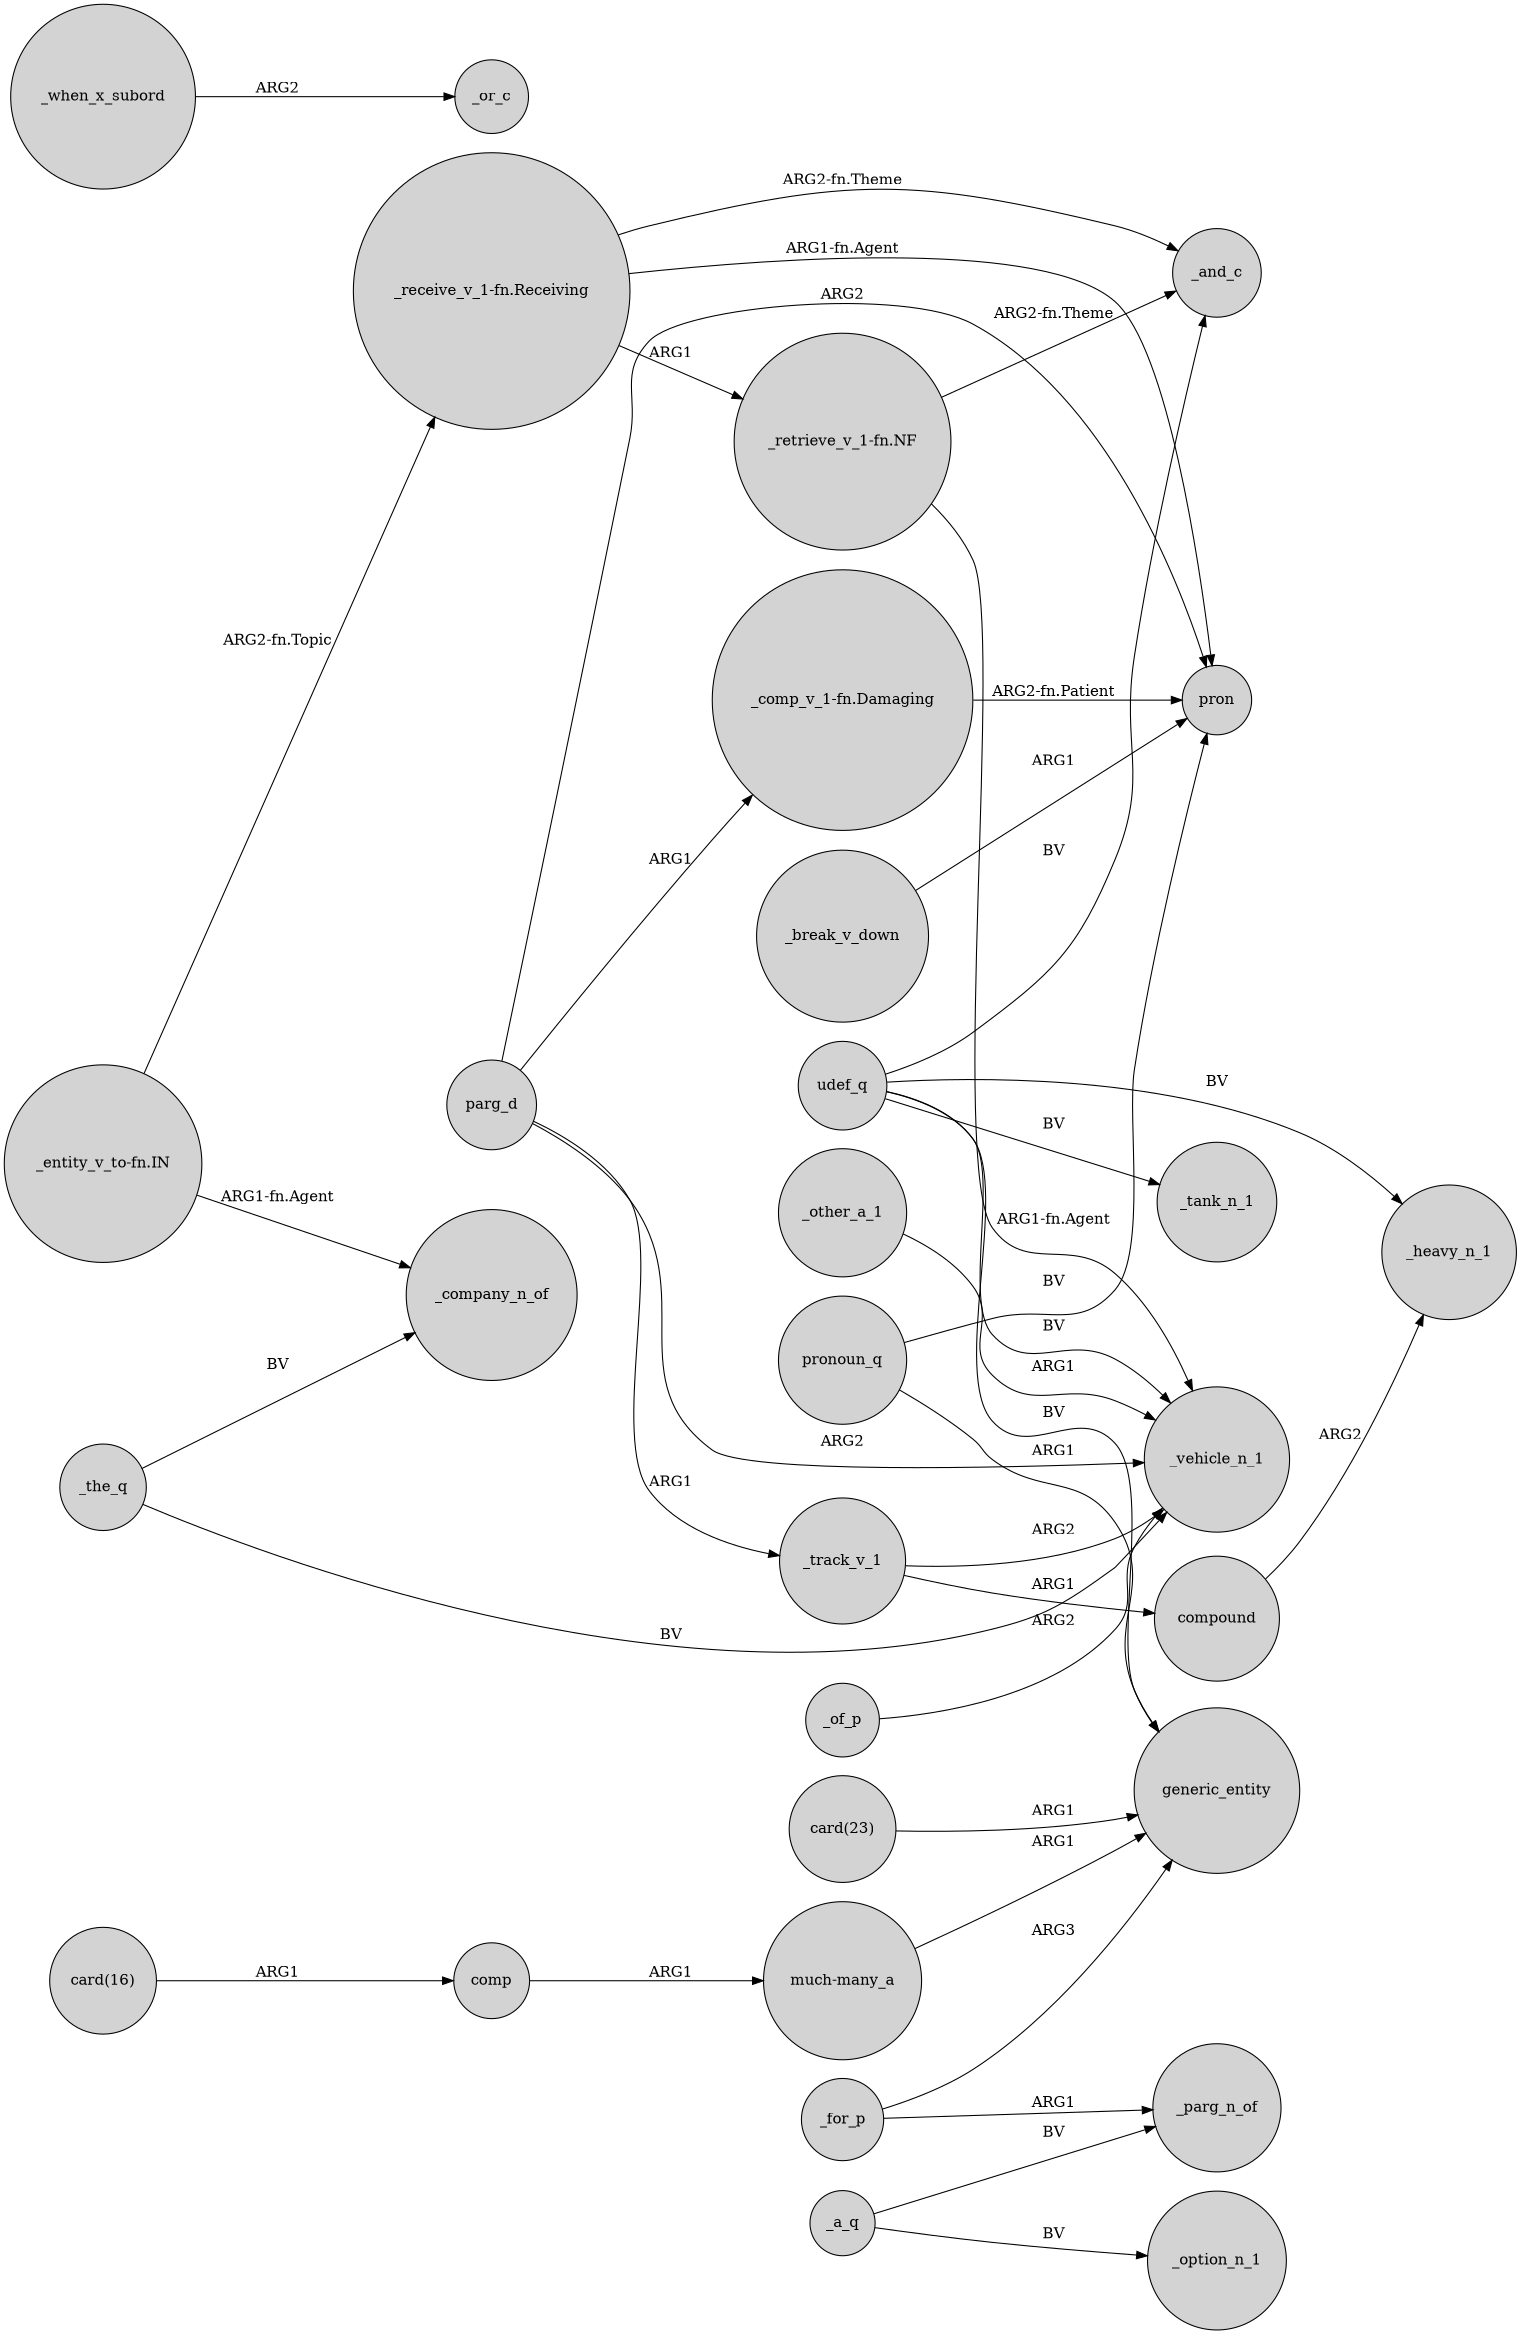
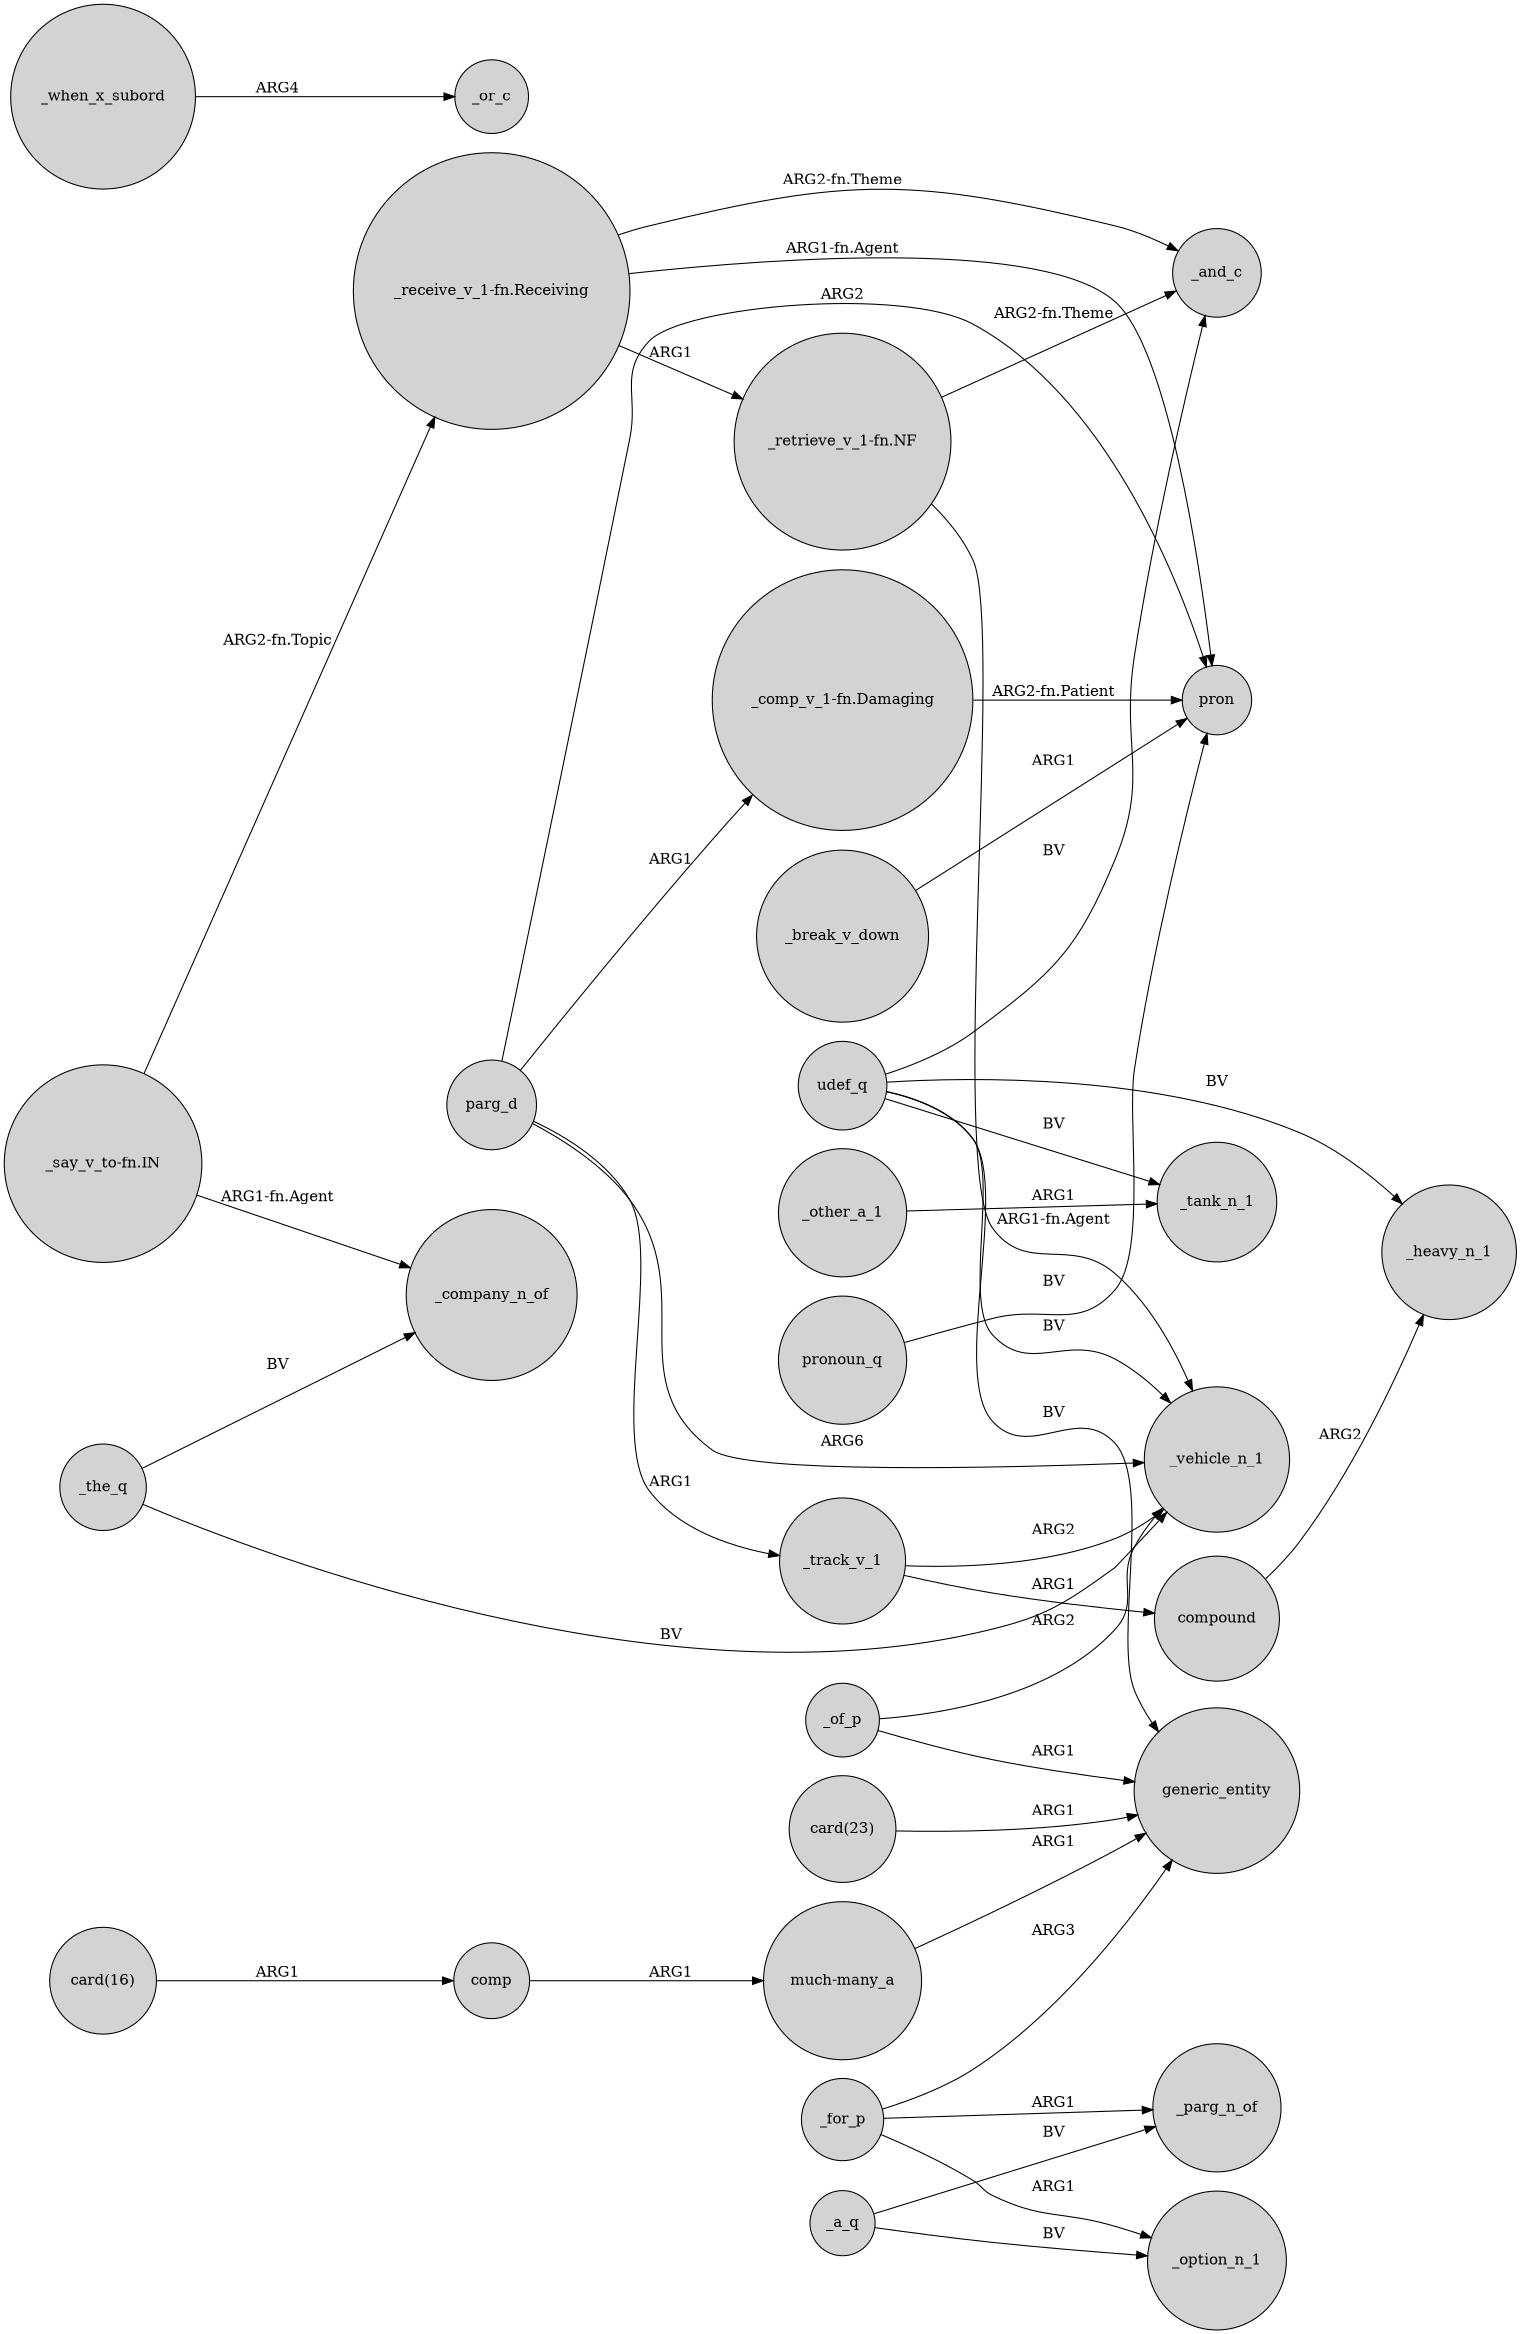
(278, 89) -> (278, 89)
(103, 1164) -> (103, 1164)
(986, 1367) -> (1027, 1208)
(843, 1442) -> (843, 1442)
(1099, 1505) -> (1000, 1761)
none -> (1005, 2201)
